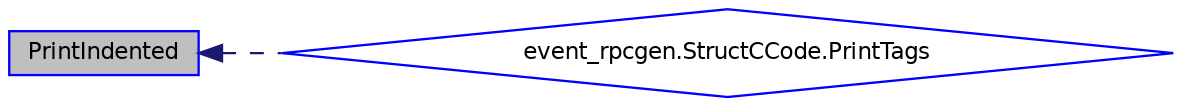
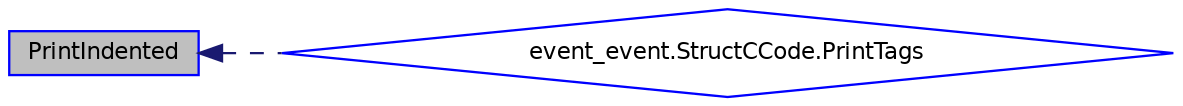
(728, 53) -> (728, 53)
